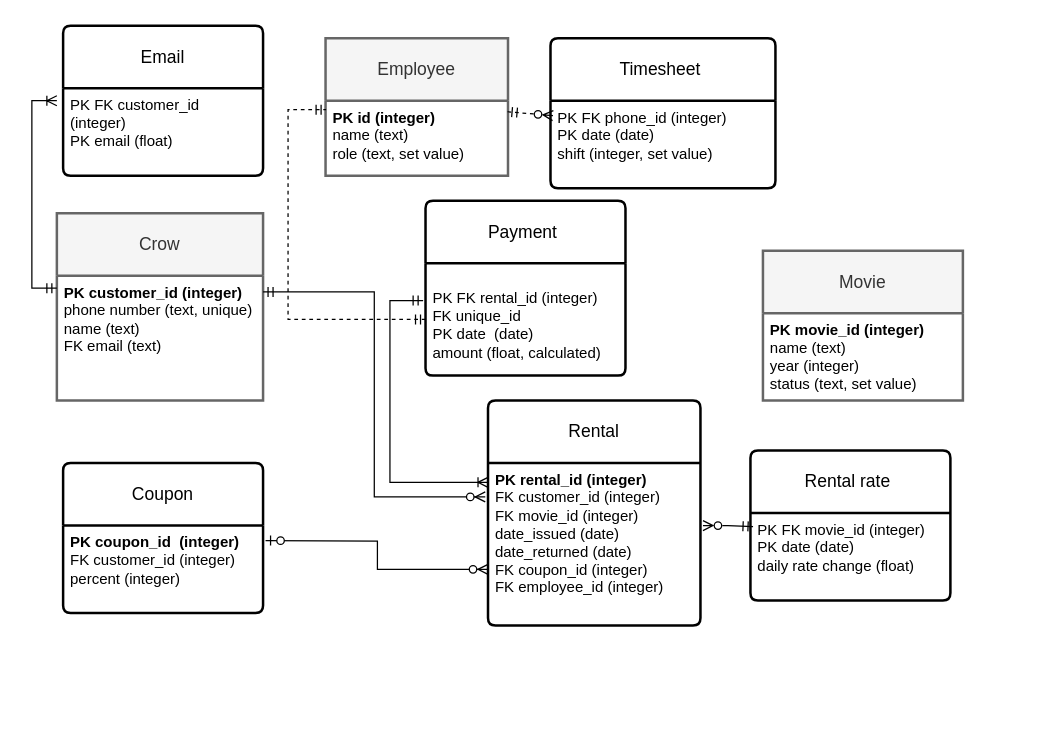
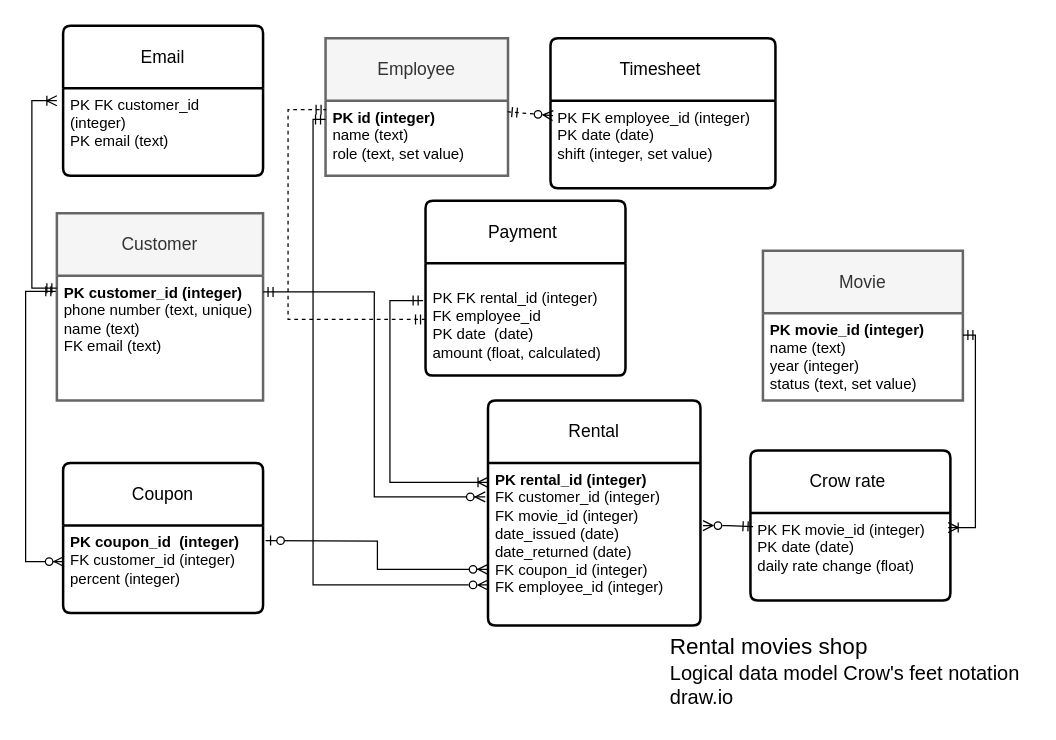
(164, 124) -> (164, 124)
(654, 136) -> (660, 136)
(160, 244) -> (160, 244)
(527, 317) -> (527, 317)
none -> (313, 426)
none -> (26, 429)
none -> (976, 437)
(851, 482) -> (851, 482)
none -> (846, 669)
